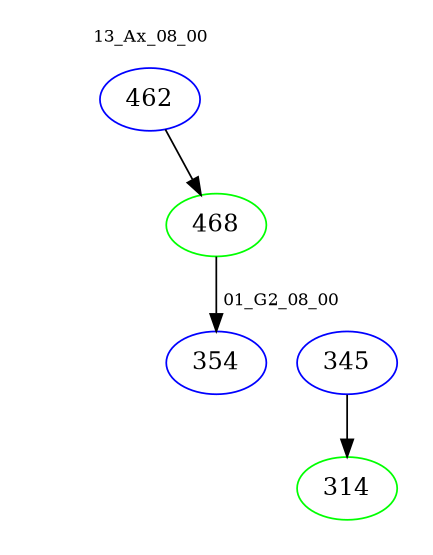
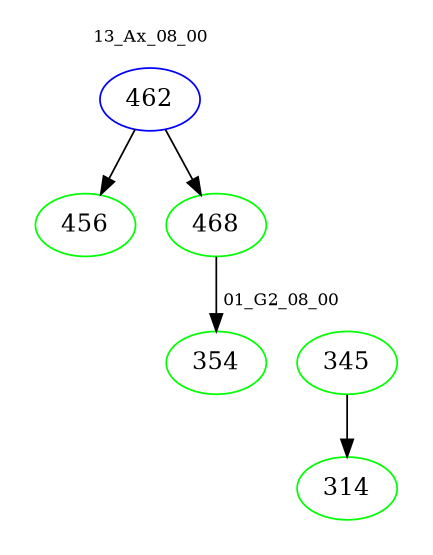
none -> (85, 225)
(216, 363) -> (216, 363)
(347, 363) -> (347, 363)
